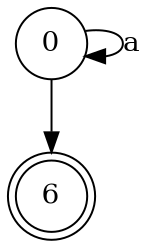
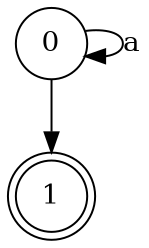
(52, 196) -> (52, 196)
